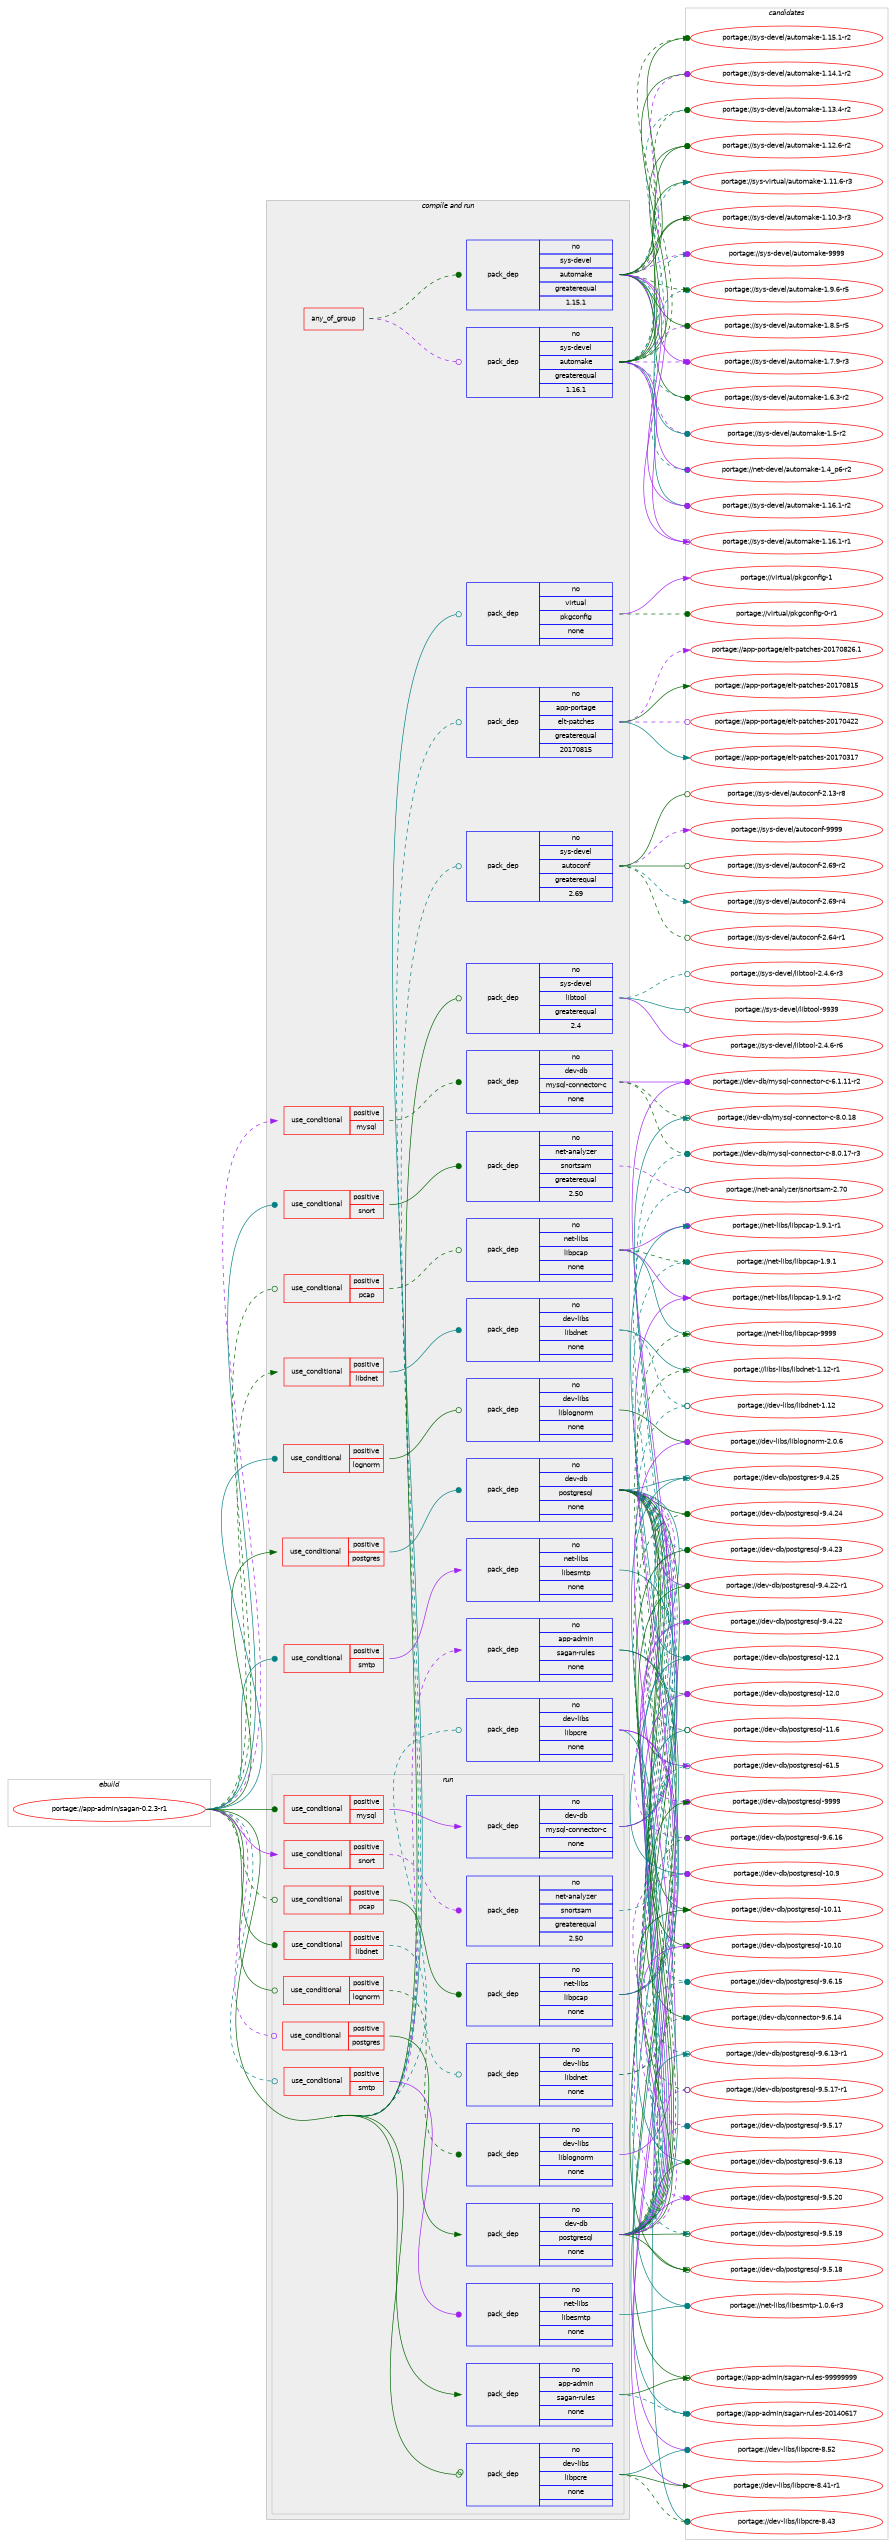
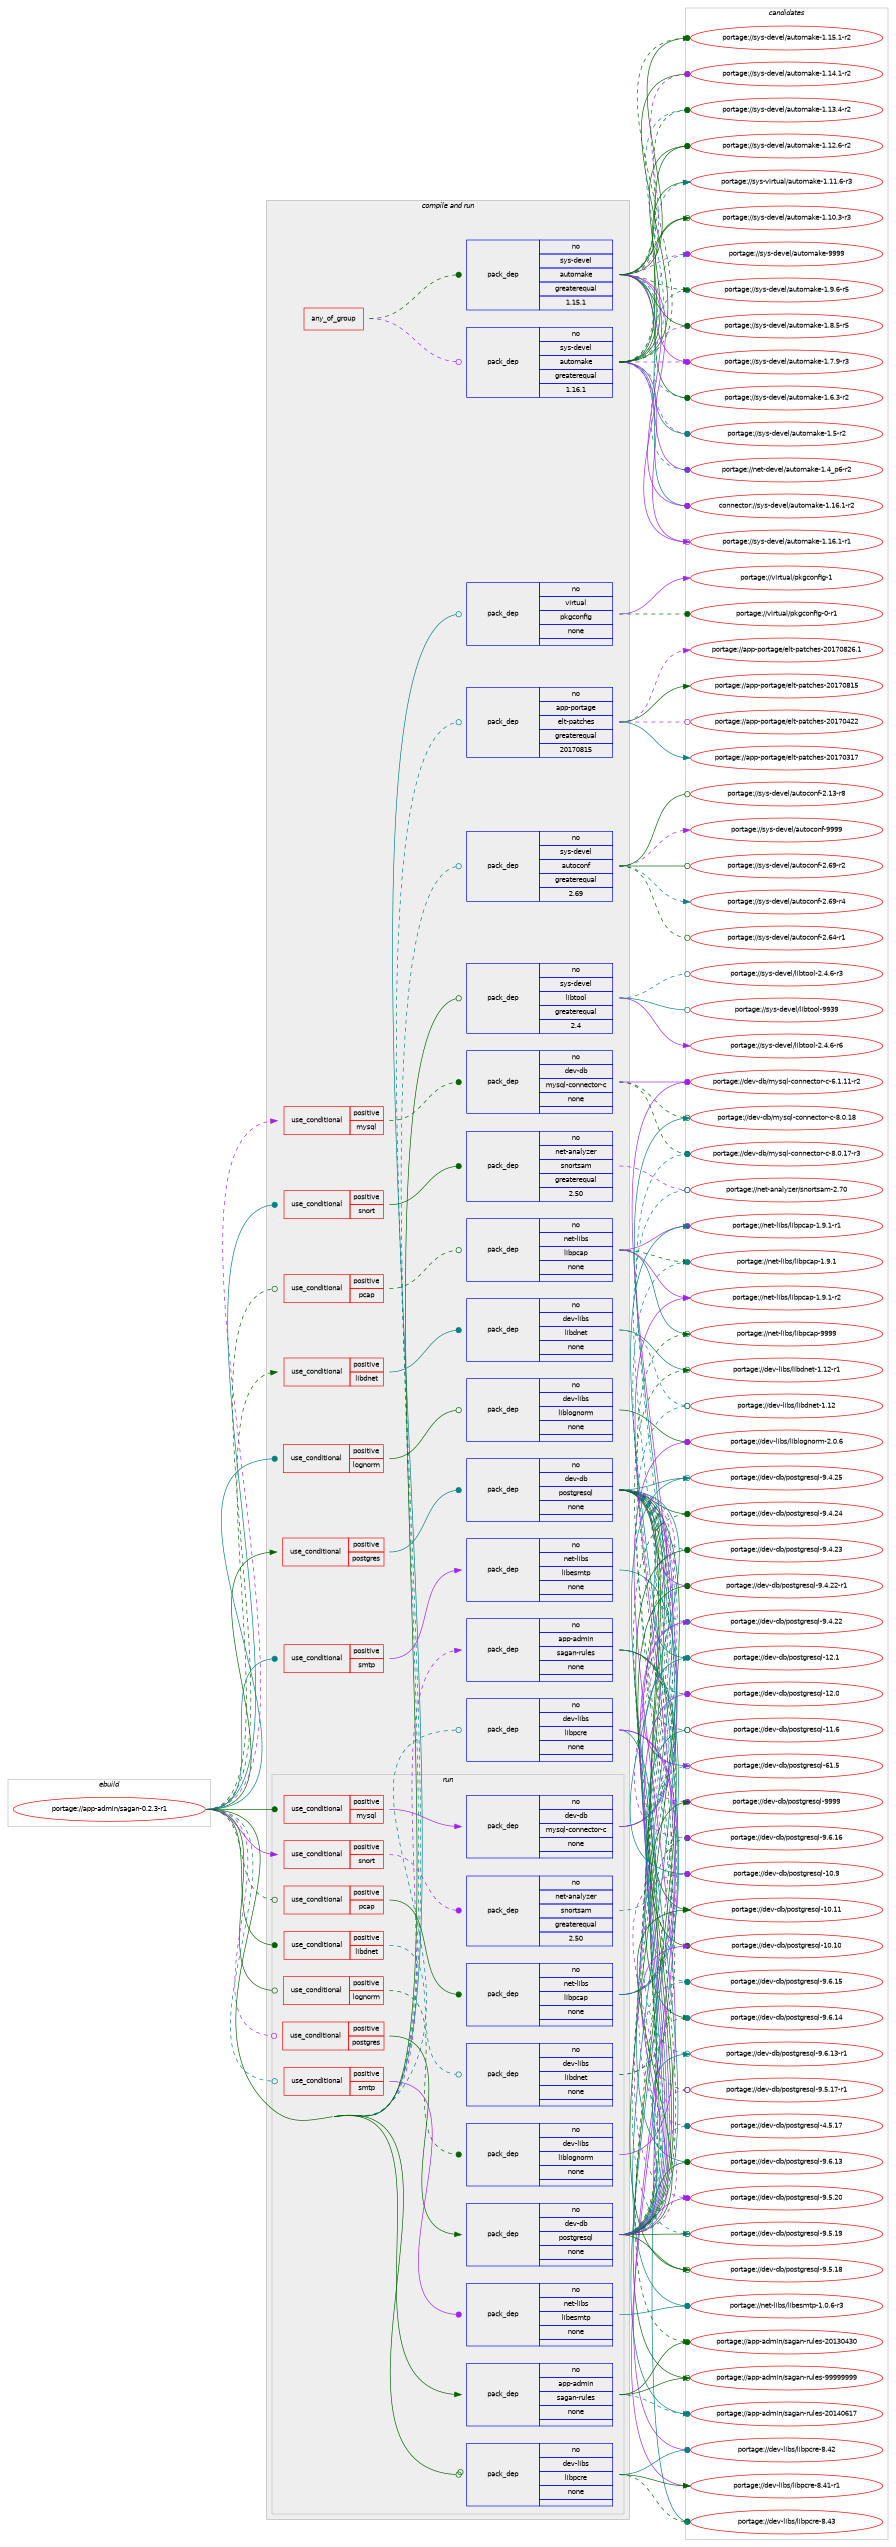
(787, 506) -> (787, 506)
(787, 1370) -> (787, 1370)
(787, 1478) -> (787, 1478)
(787, 2018) -> (787, 2018)
(787, 2126) -> (787, 2126)
none -> (787, 2342)
(787, 2450) -> (787, 2450)
